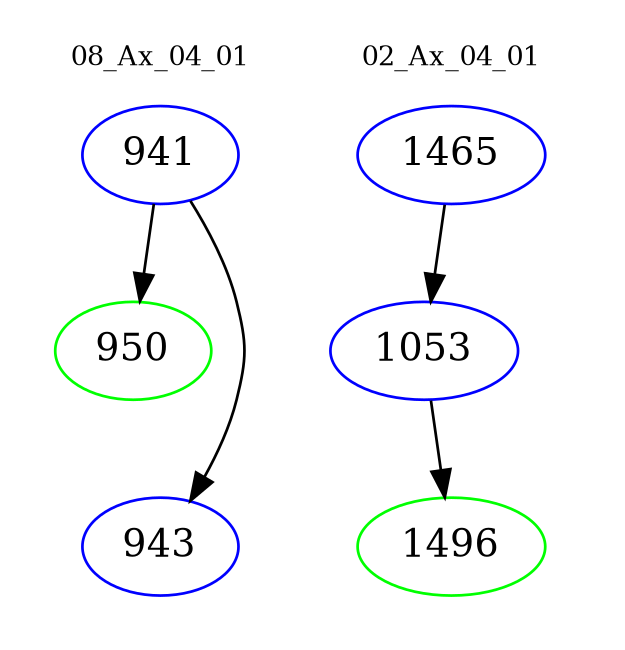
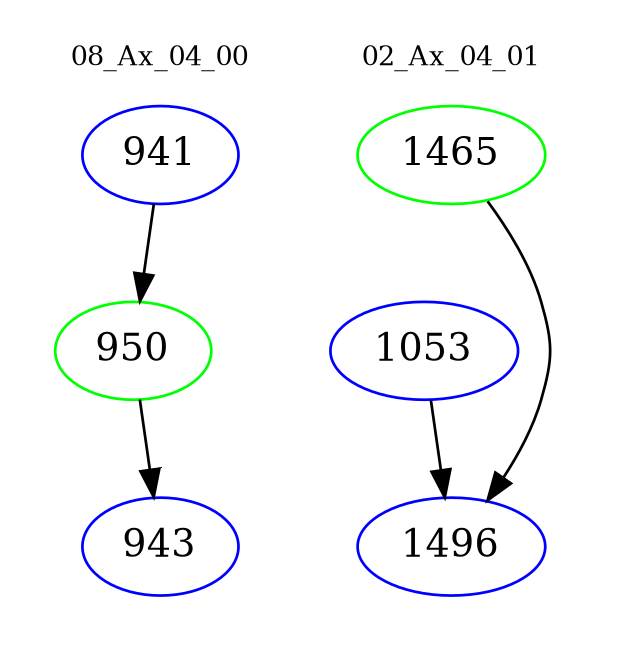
(160, 58) -> (160, 58)
(451, 155) -> (451, 155)
(440, 240) -> (549, 337)
(244, 337) -> (145, 435)
(451, 547) -> (451, 547)
